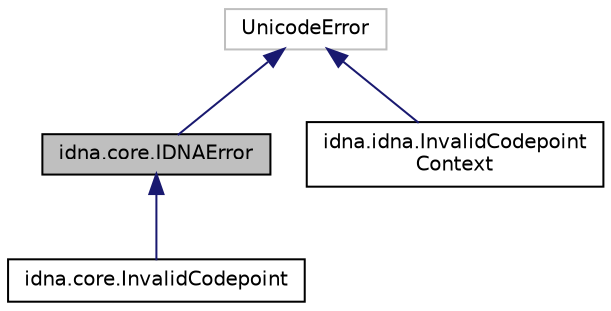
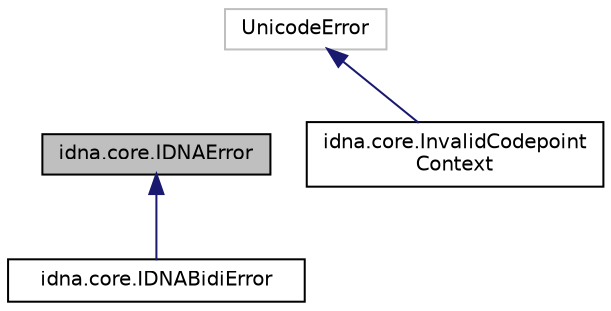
(223, 98) -> none
(455, 154) -> (455, 154)
(156, 281) -> (156, 281)
